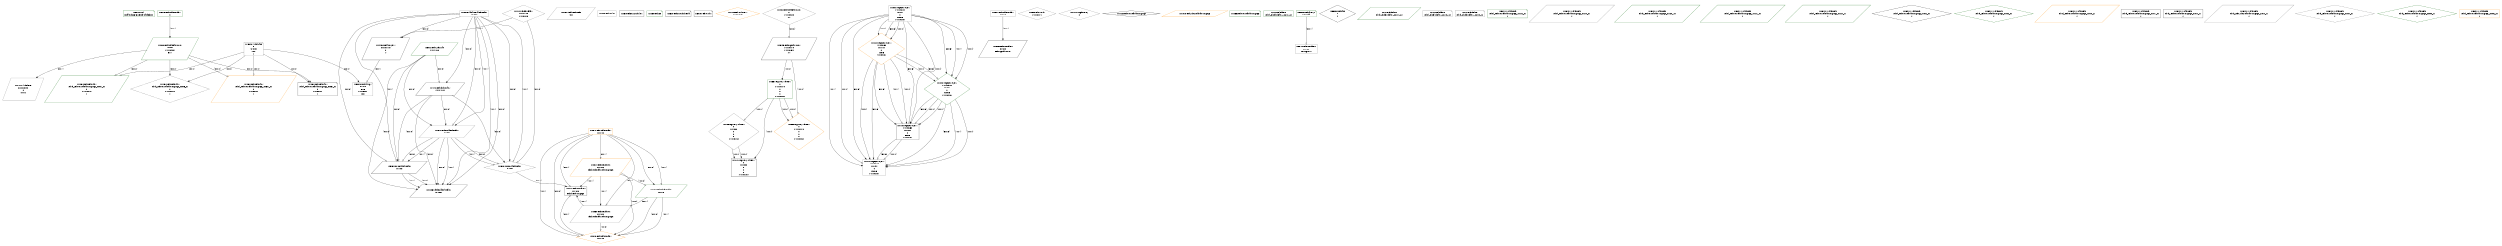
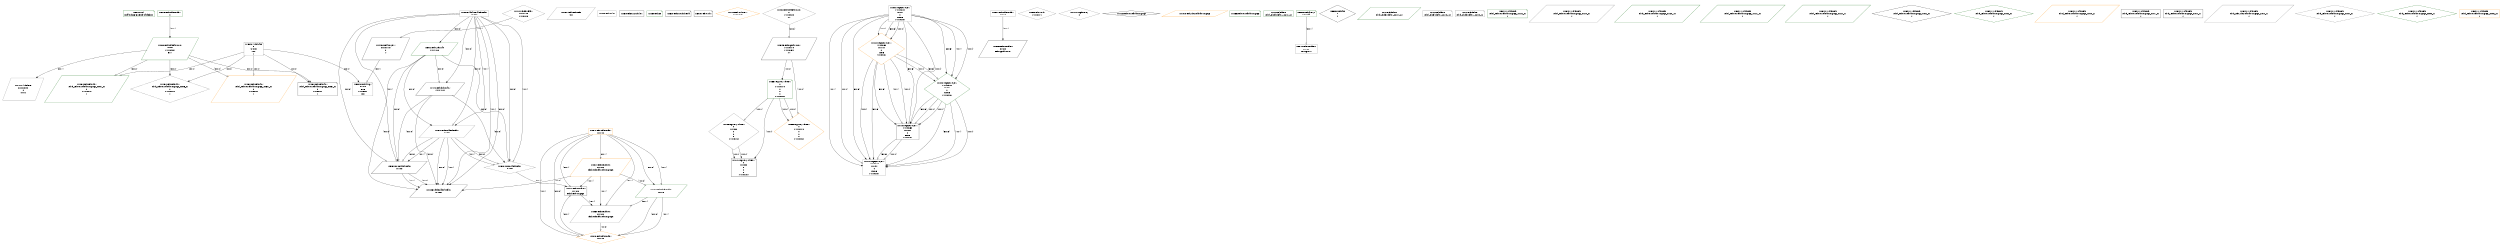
(431, 25) -> (454, 28)
(534, 93) -> (477, 105)
(443, 110) -> none
(580, 202) -> (586, 200)
(631, 203) -> (518, 185)
